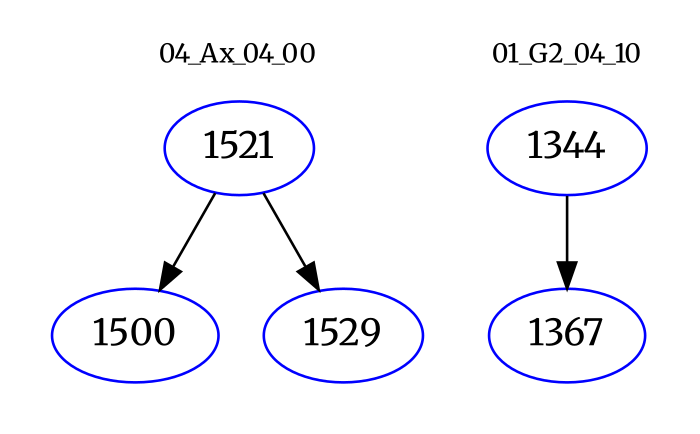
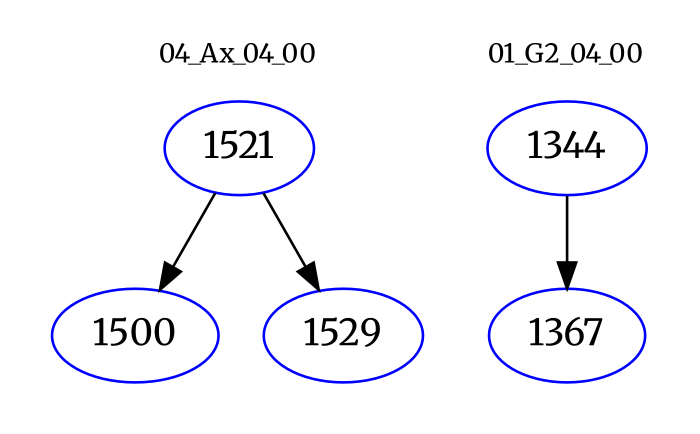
(567, 56) -> (567, 56)
